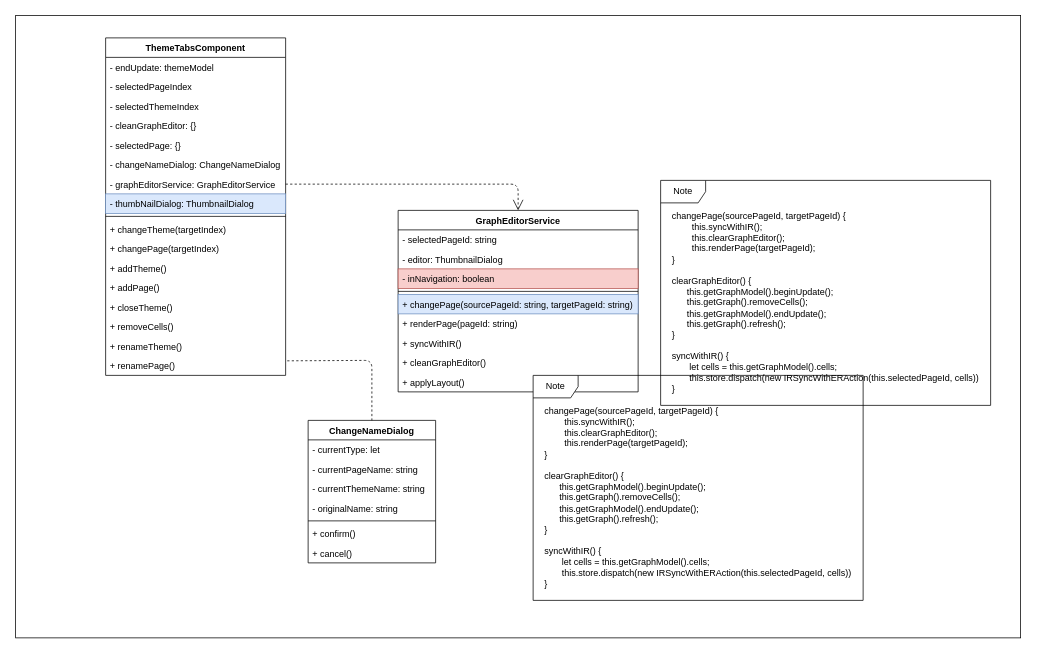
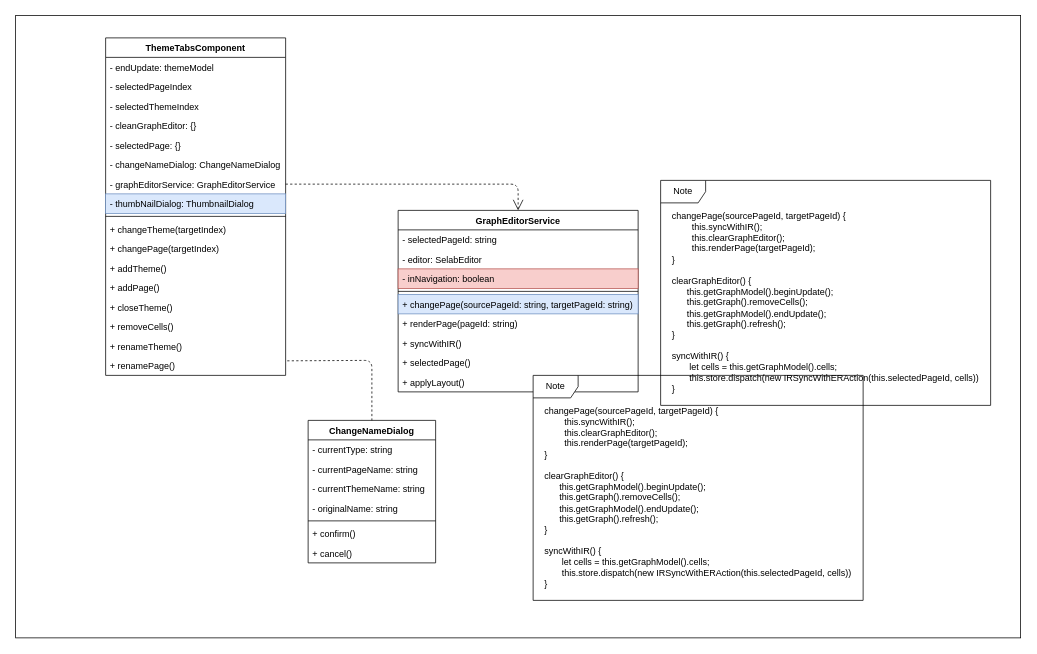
(456, 260) -> (448, 260)
(449, 363) -> (440, 363)
(353, 450) -> (360, 450)
